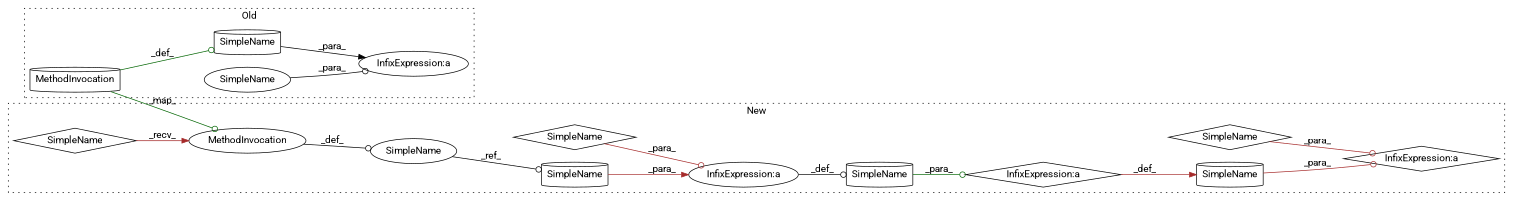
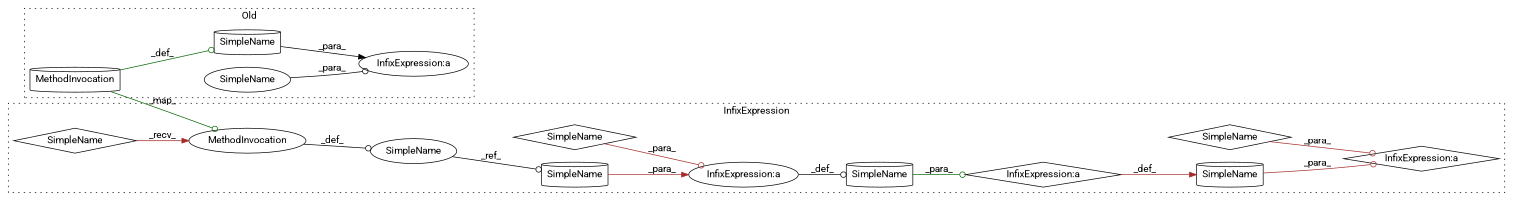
(757, 111) -> (757, 111)
